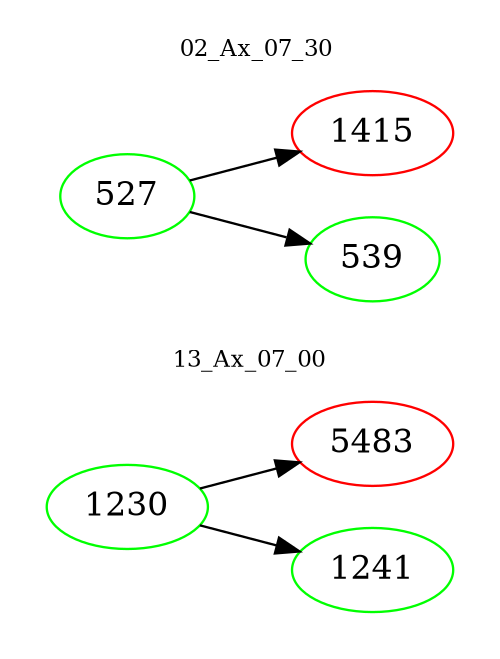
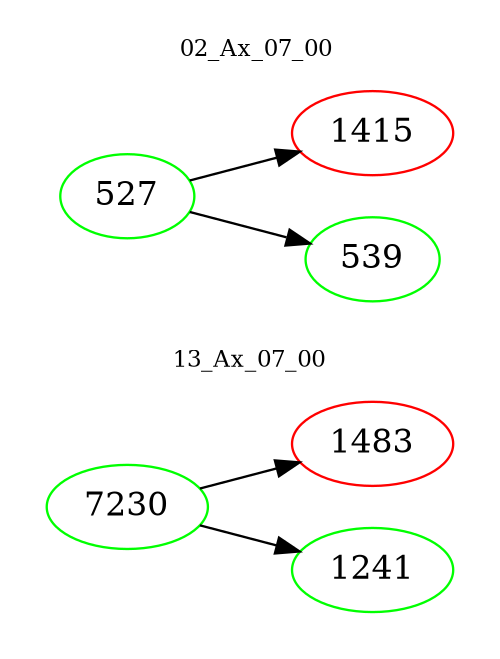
(257, 50) -> (257, 50)
(373, 444) -> (373, 444)
(127, 507) -> (127, 507)
